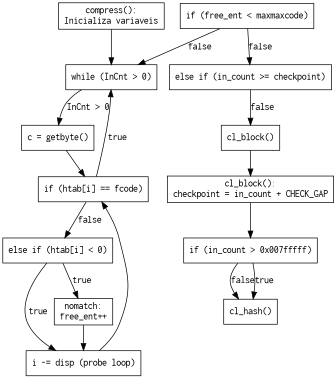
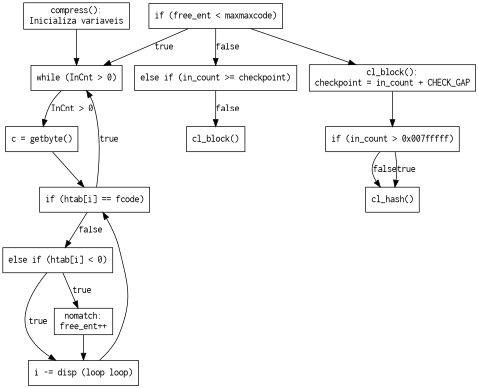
(200, 47) -> (164, 47)
(250, 160) -> (300, 45)
(84, 363) -> (84, 373)
